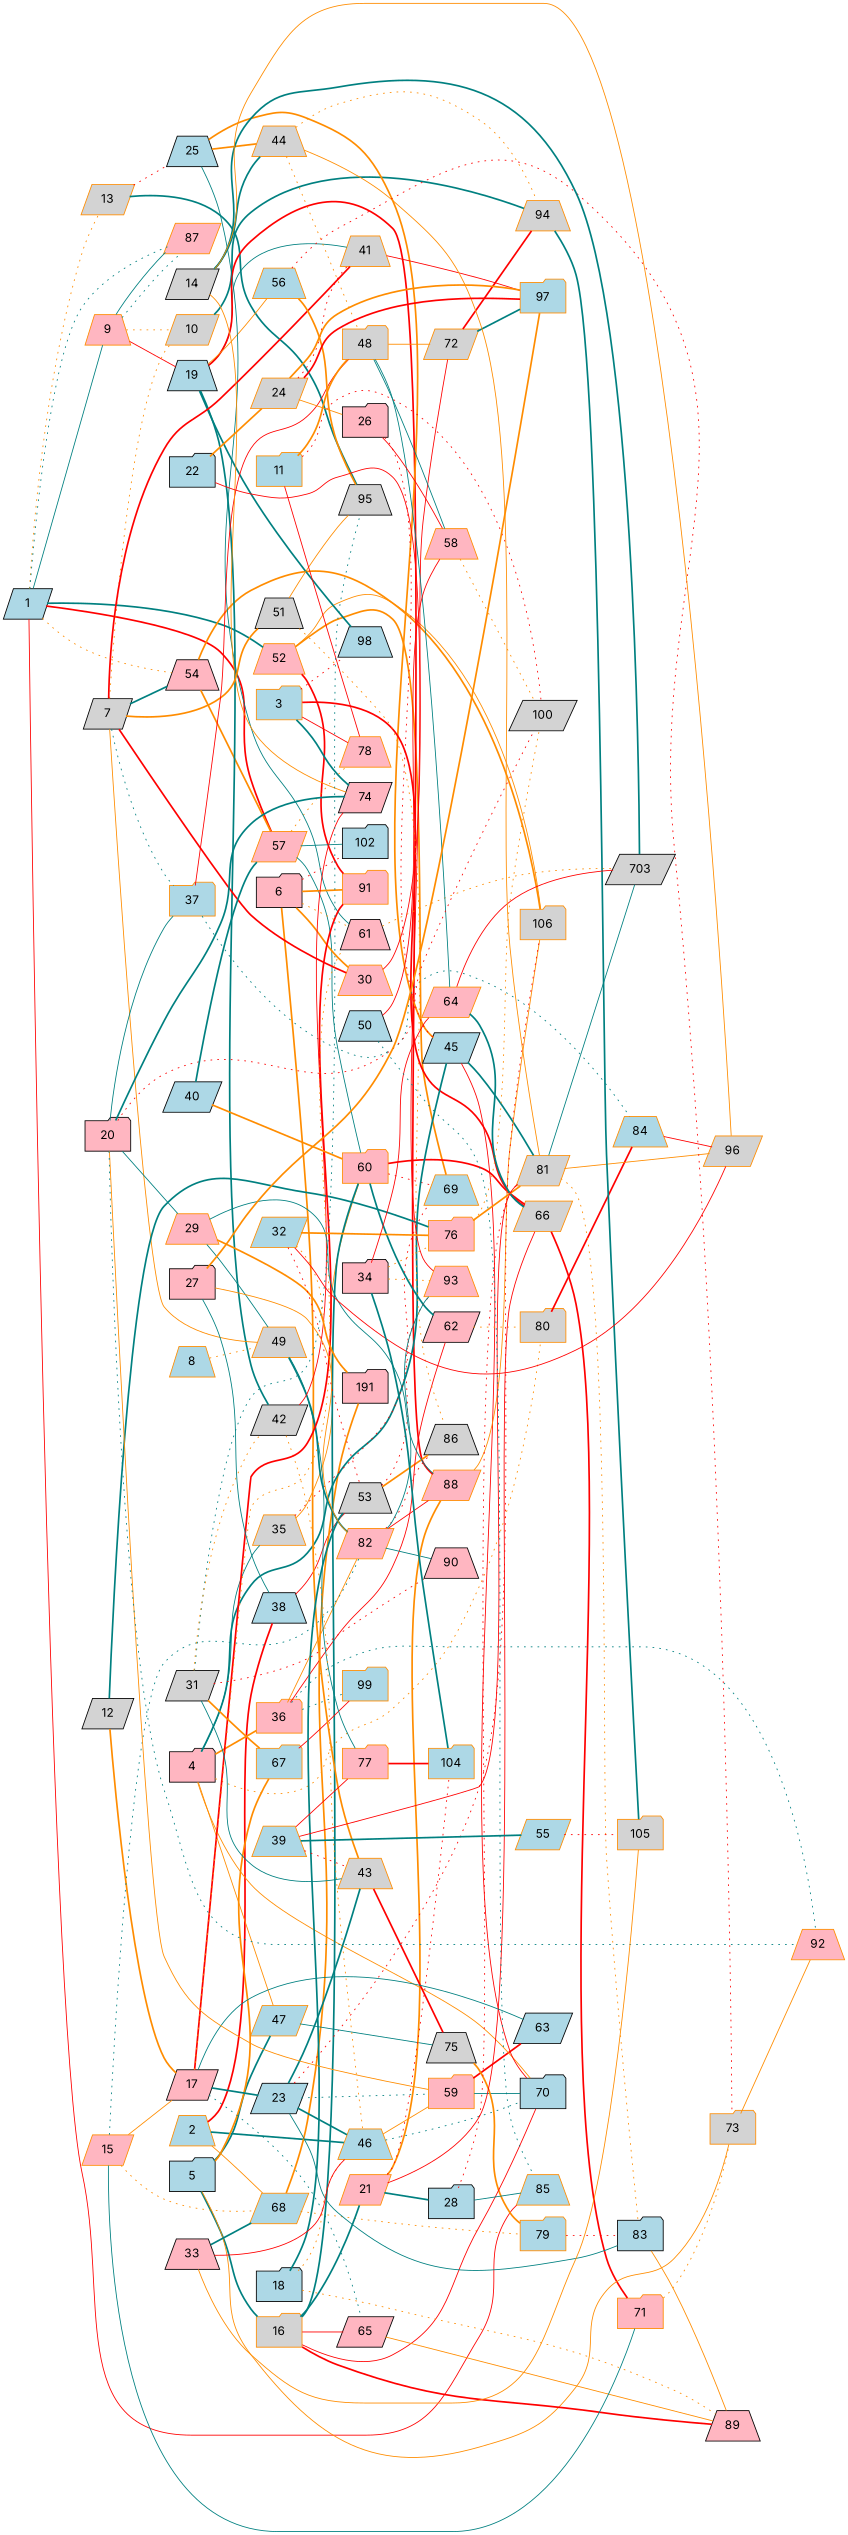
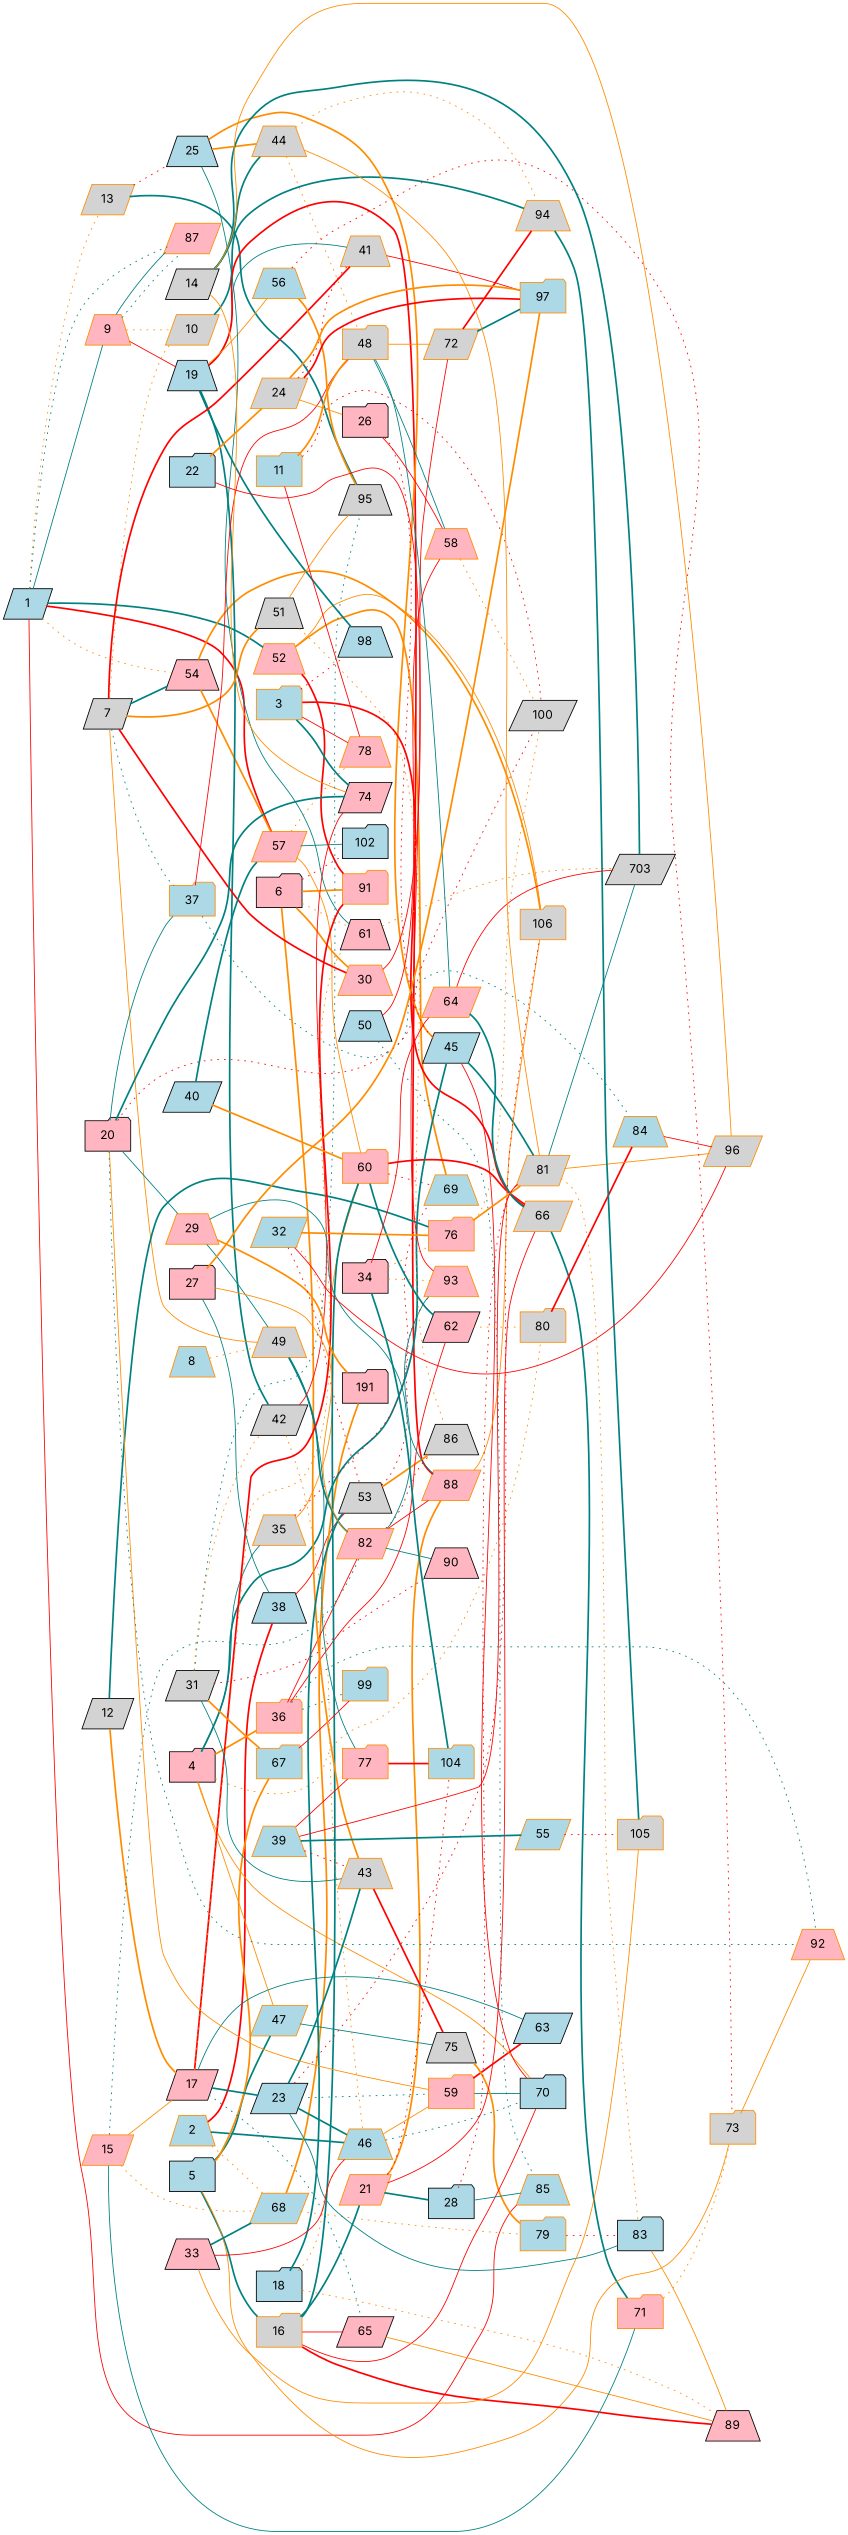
(339, 1055) -> (339, 1055)
(322, 1631) -> (322, 1631)
(584, 1766) -> (584, 1766)
(238, 2169) -> (238, 2169)
